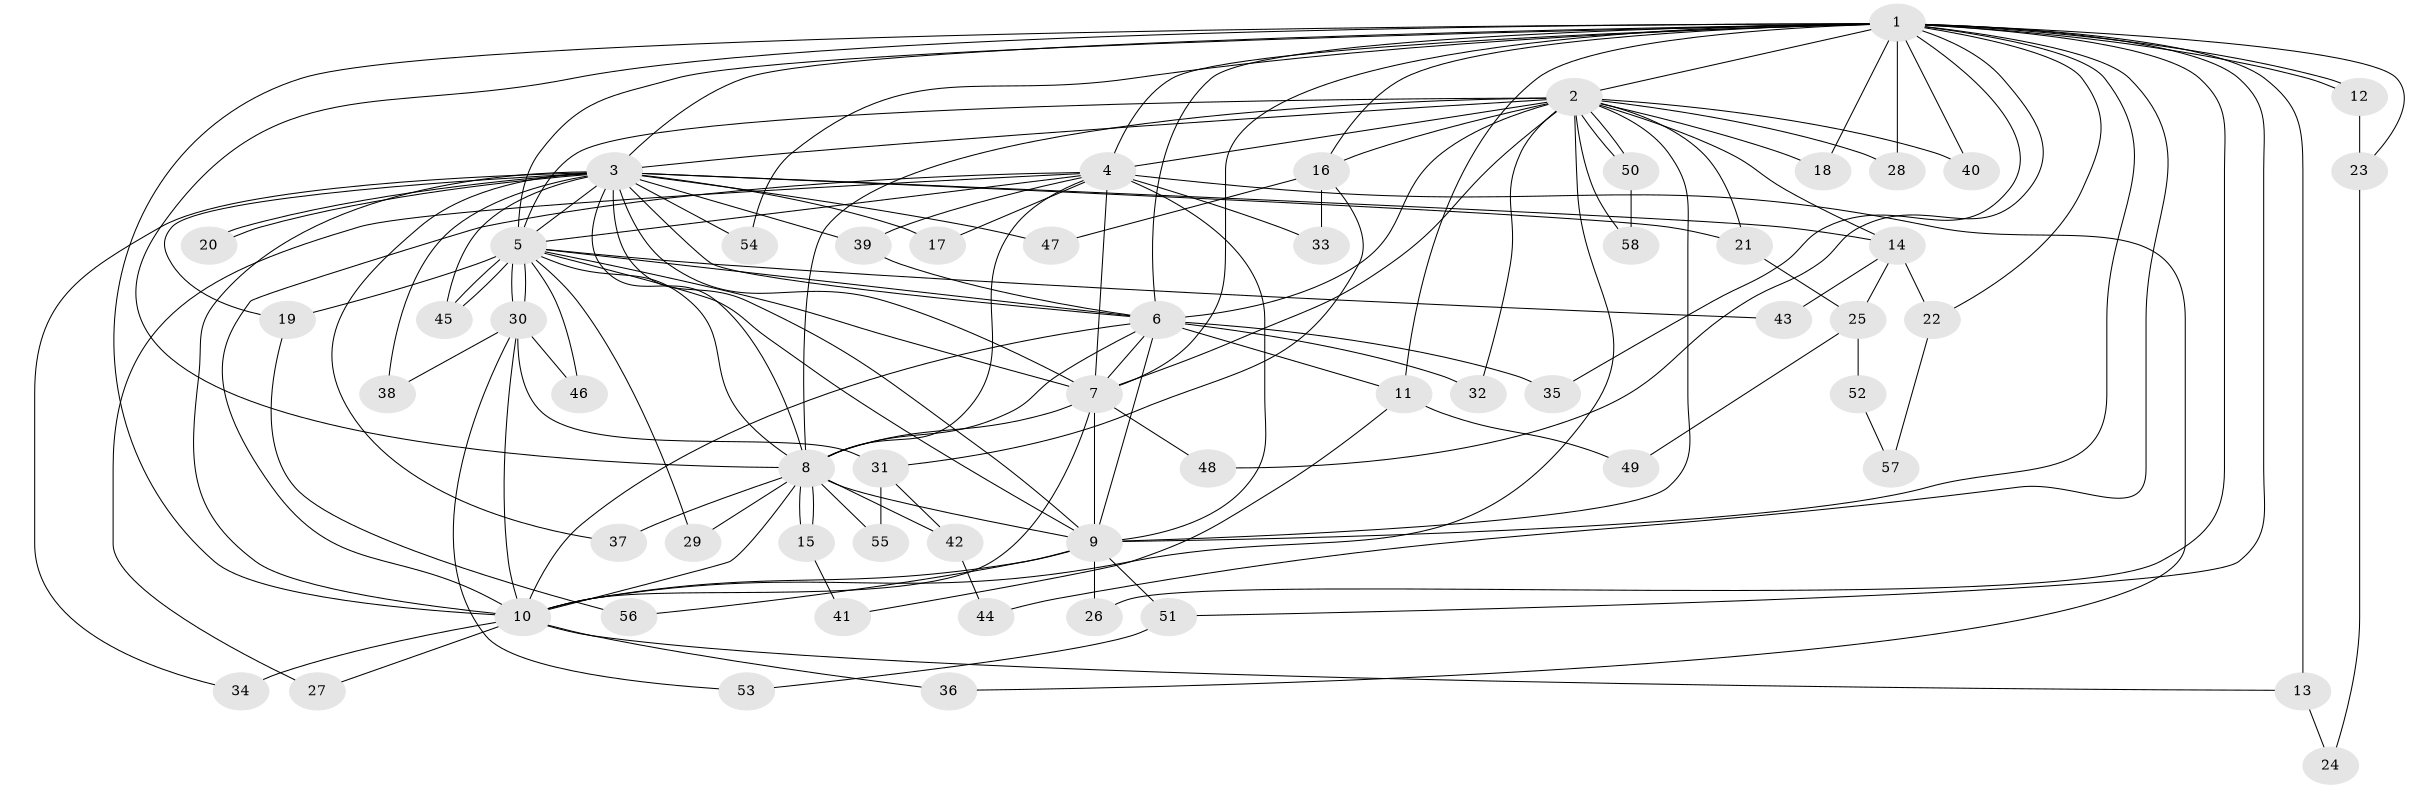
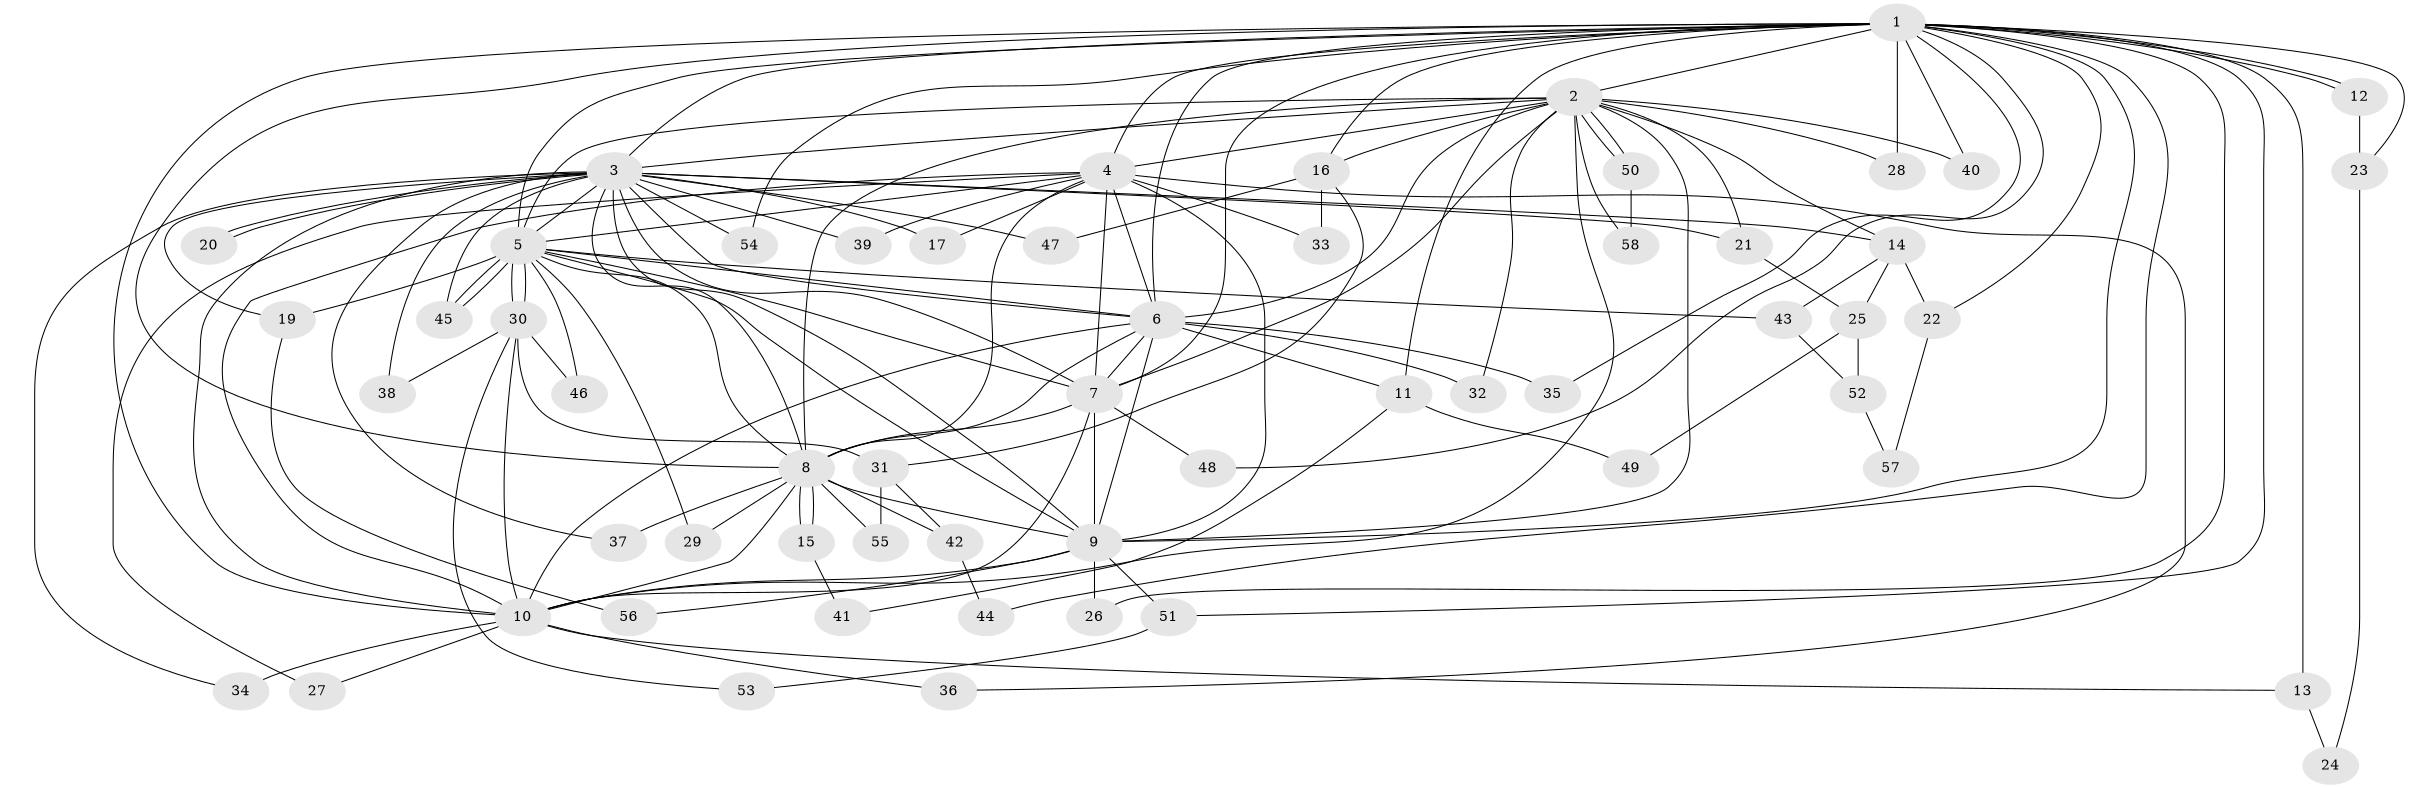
(1823, 171) -> none
(1006, 293) -> (1133, 246)
none -> (1821, 357)
